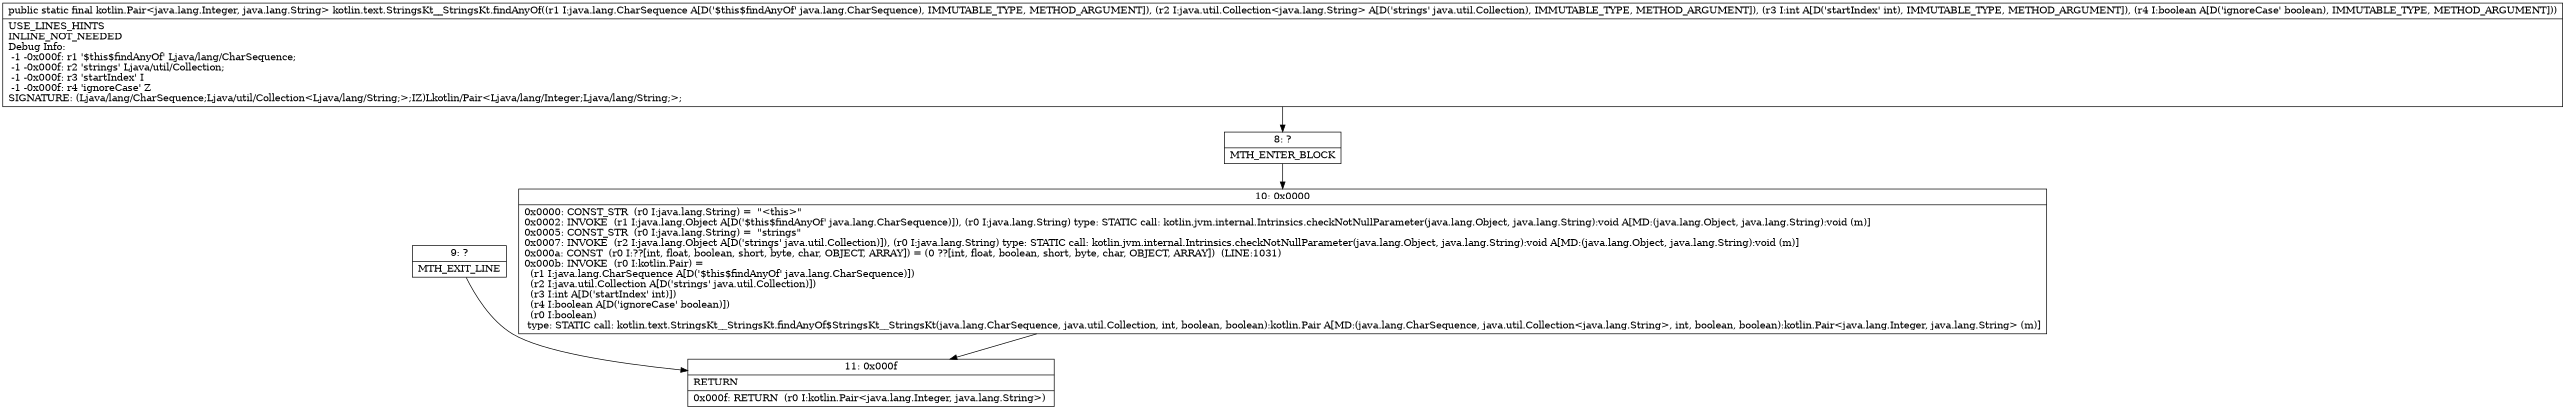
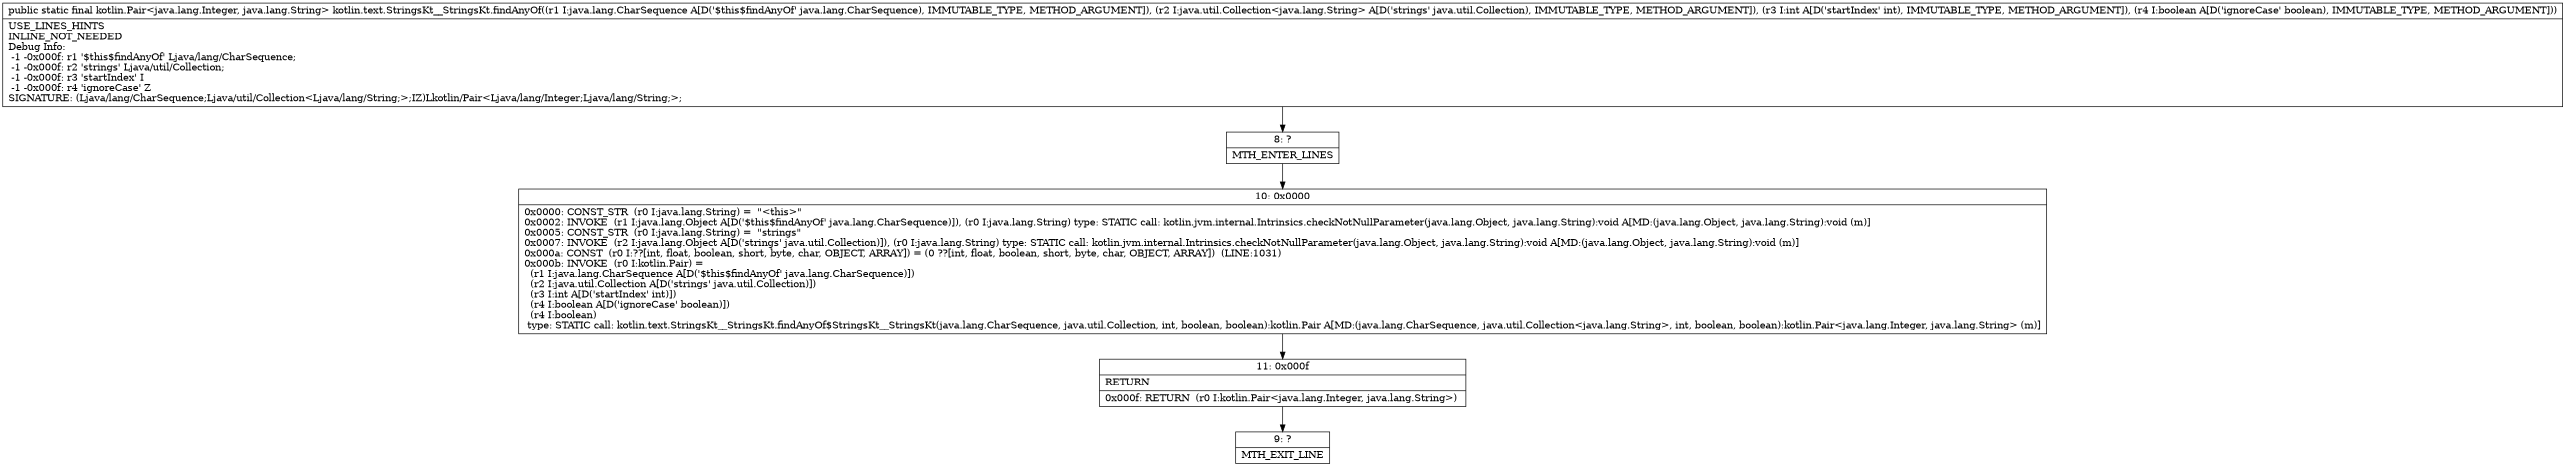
(1283, 155) -> (1283, 155)
(561, 315) -> (561, 315)
(559, 351) -> (1283, 416)
